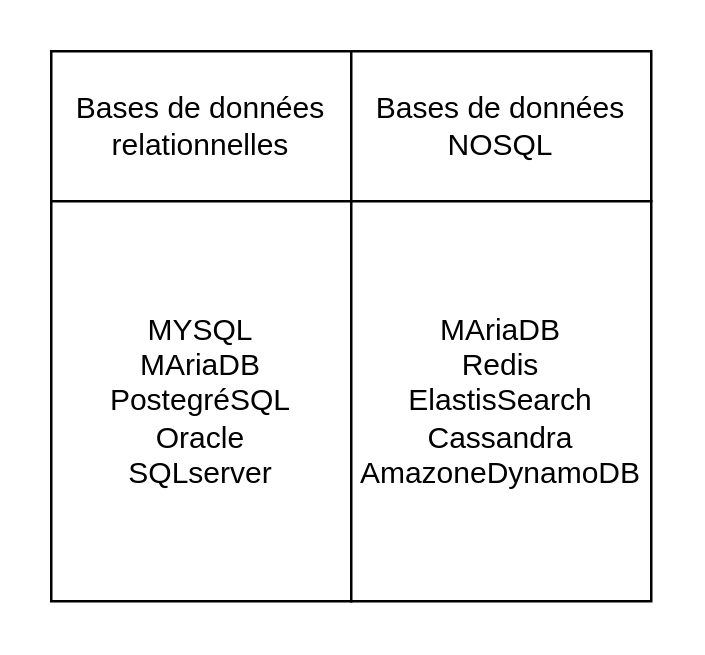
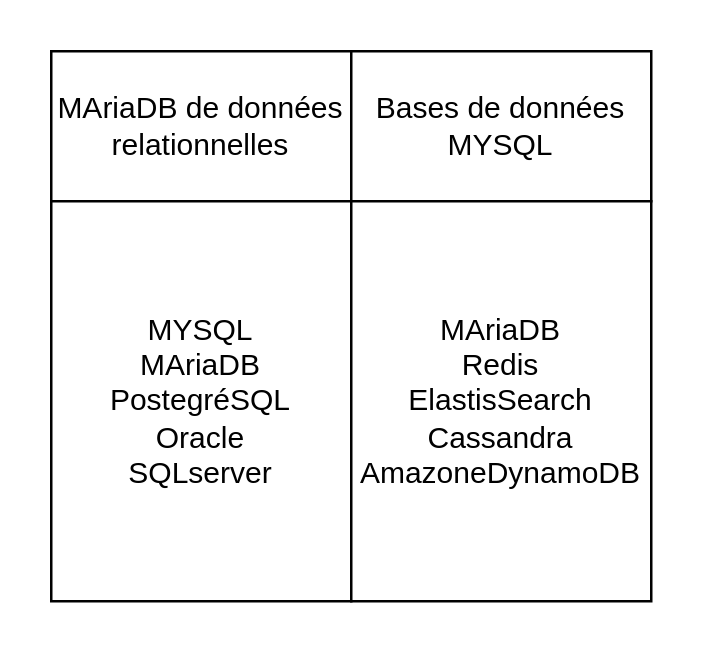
(201, 126) -> (201, 126)
(501, 126) -> (501, 126)
